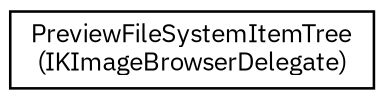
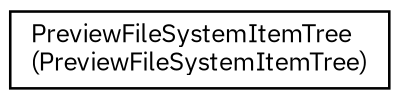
(192, 50) -> (200, 50)
